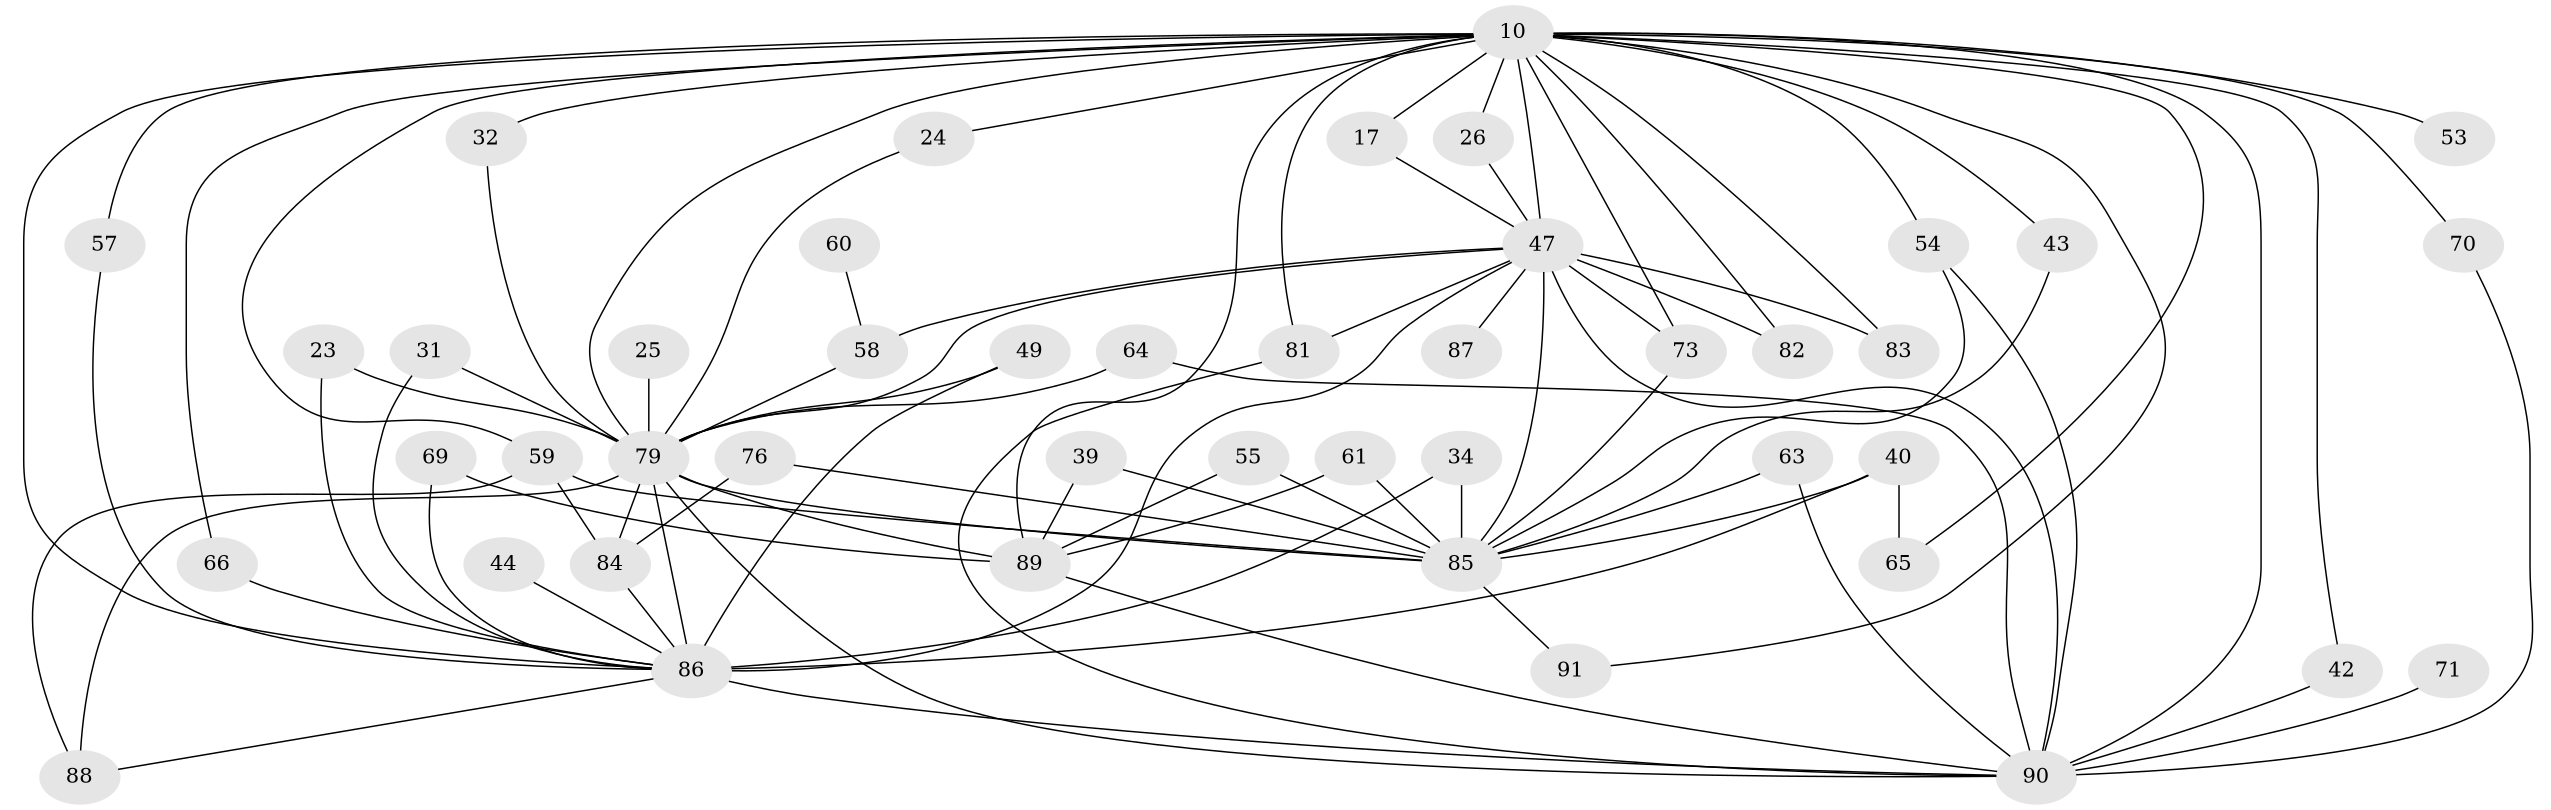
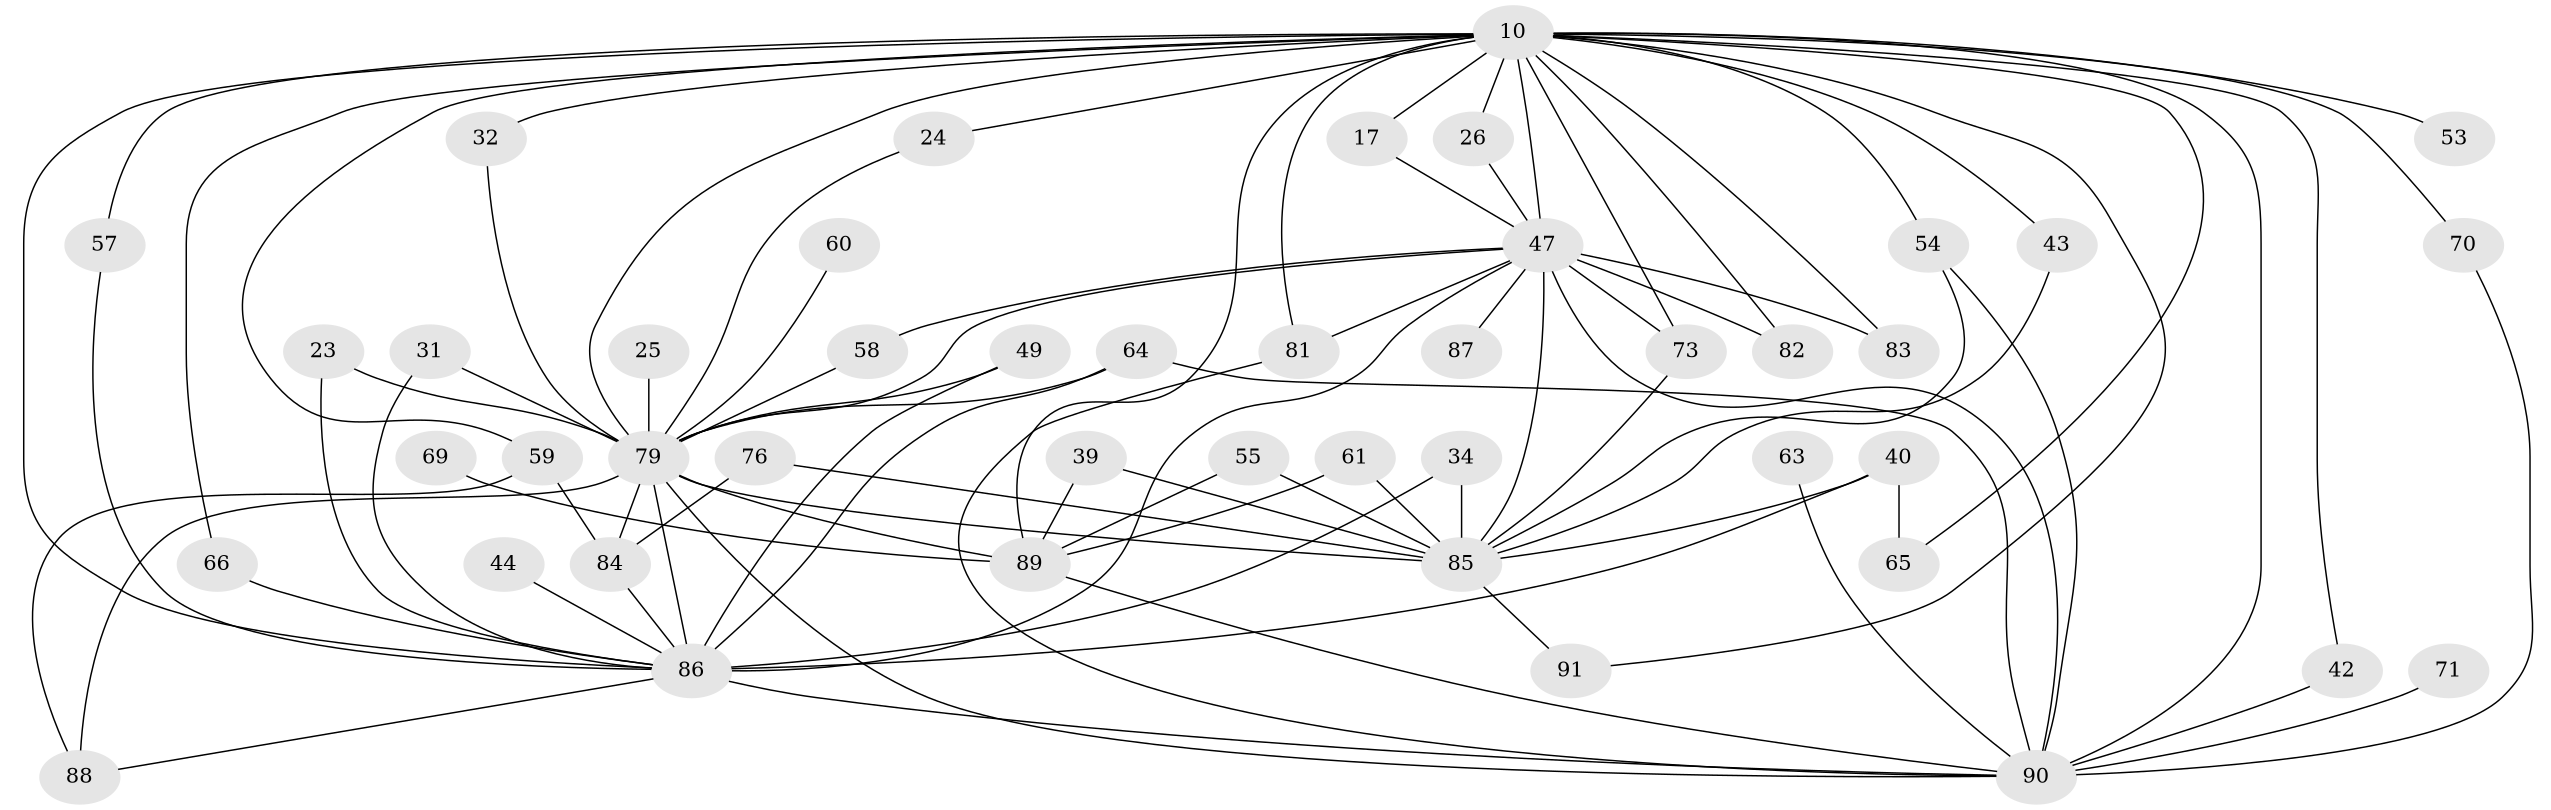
(854, 299) -> (763, 365)
(1630, 517) -> none
(996, 528) -> none
(472, 612) -> (882, 467)
